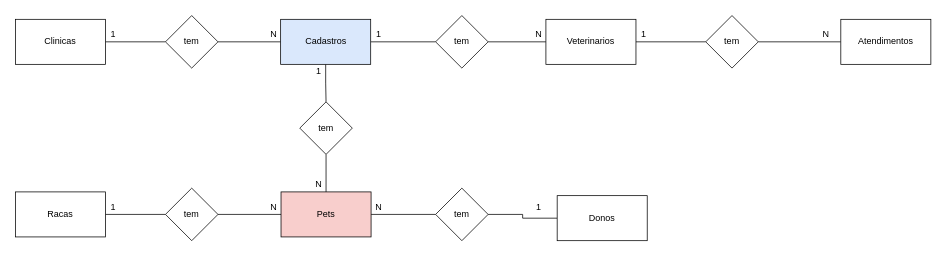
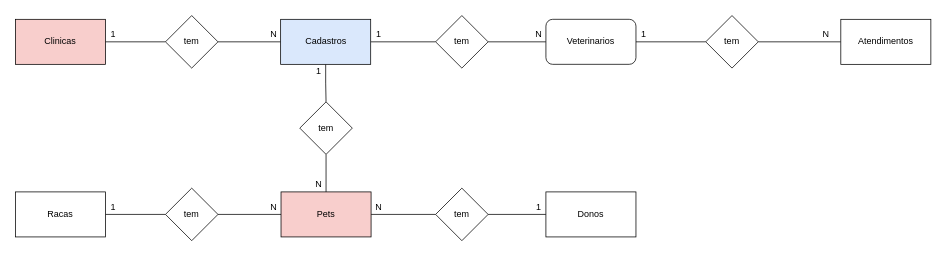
(60, 42) -> (60, 42)
(591, 42) -> (591, 42)
(602, 218) -> (591, 214)
